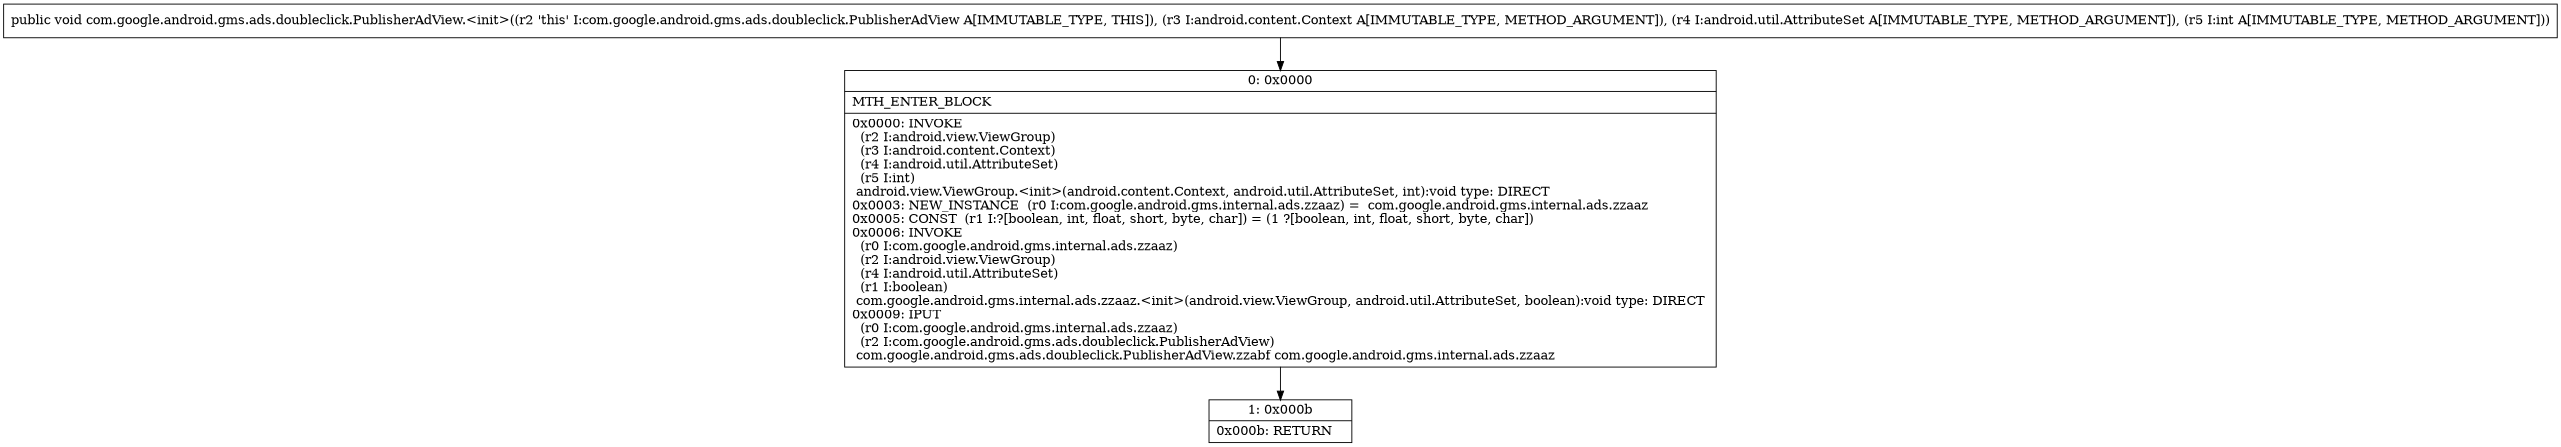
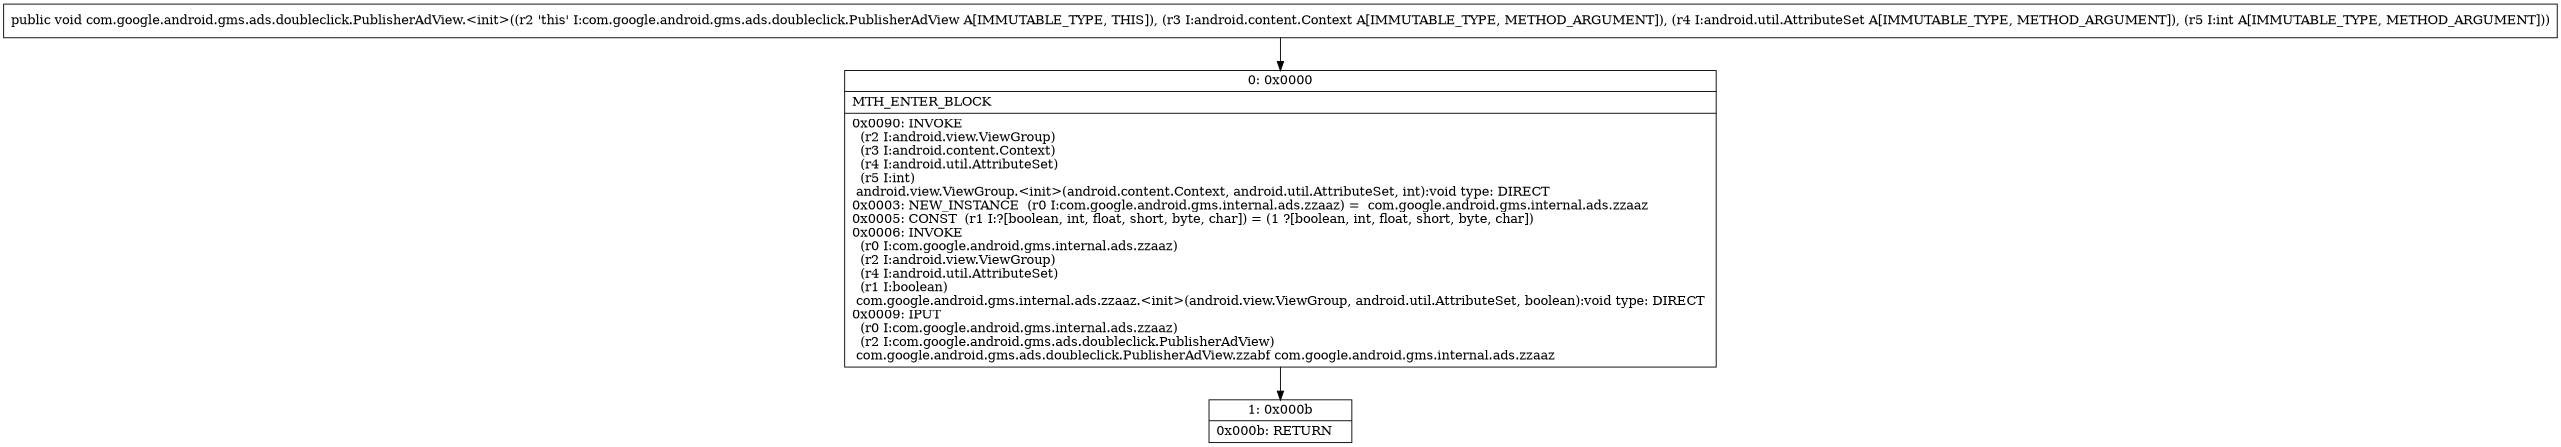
(912, 124) -> (912, 124)
